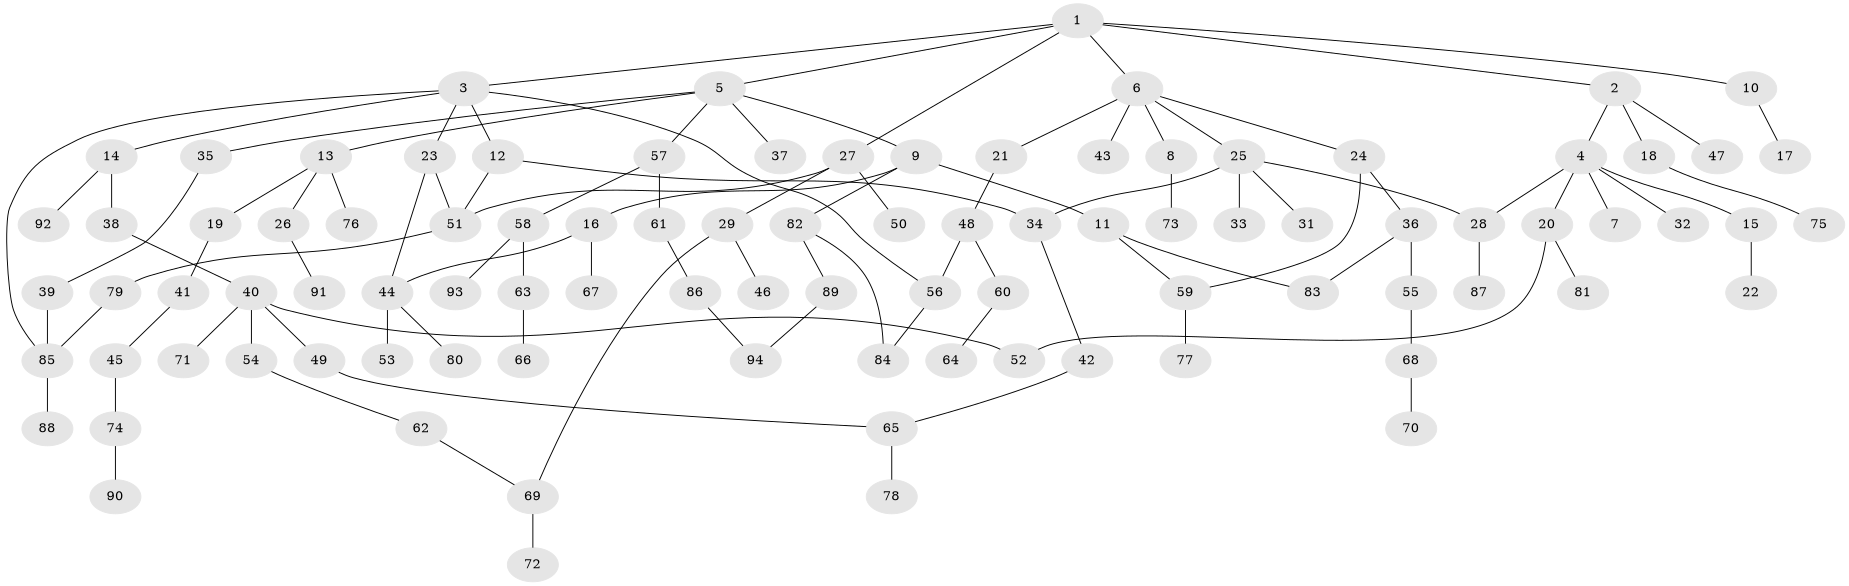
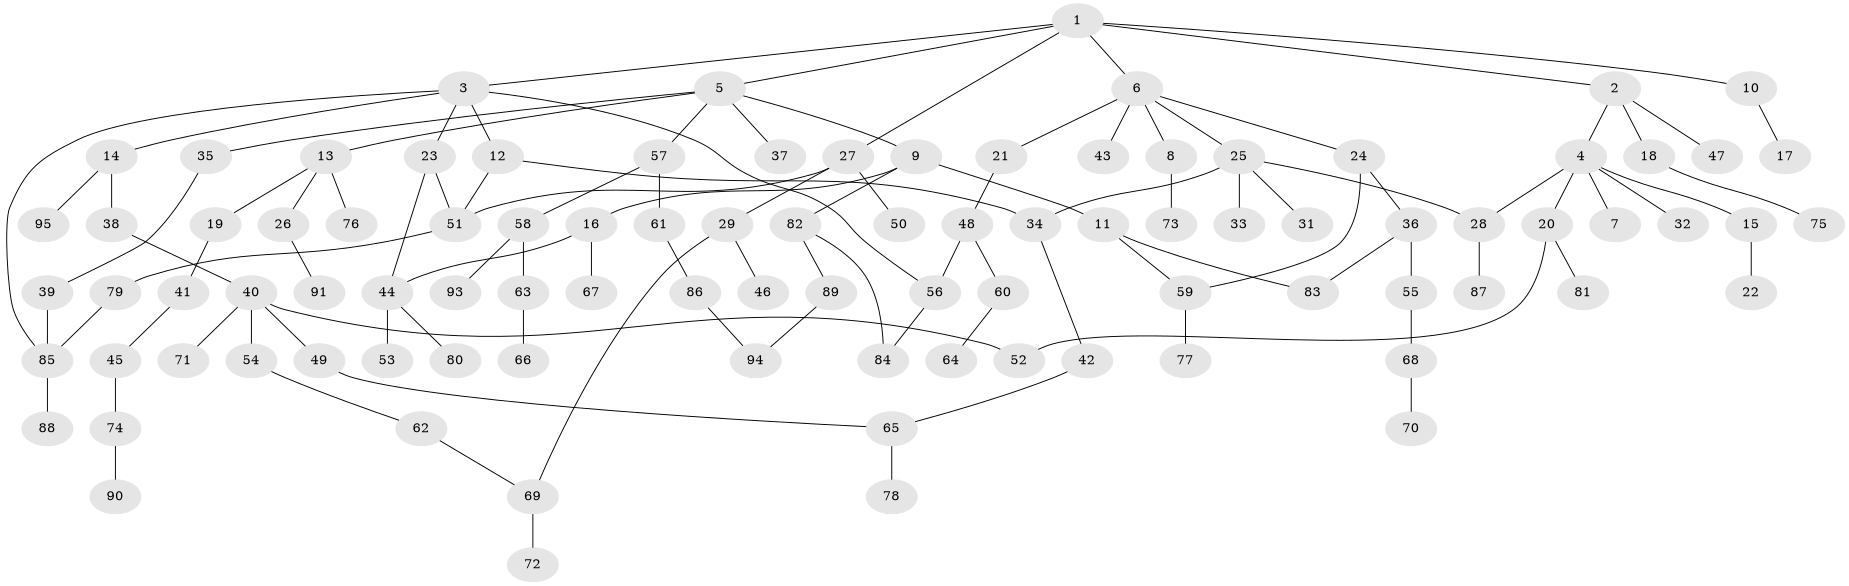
(44, 225) -> (44, 225)
